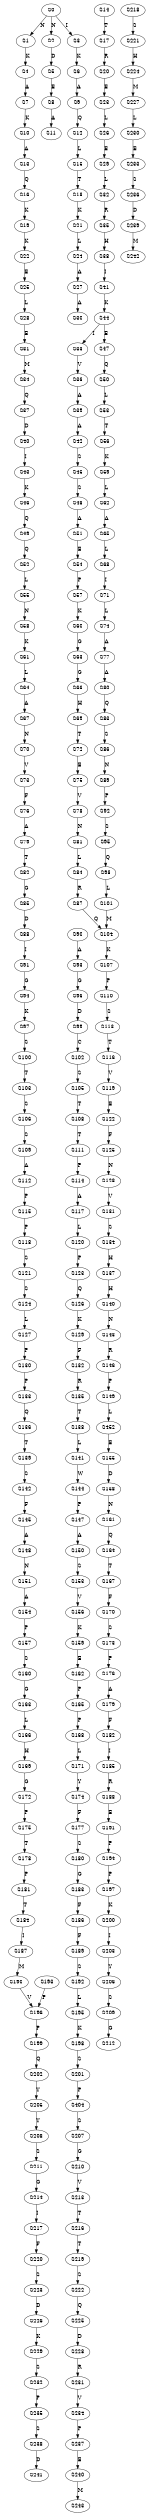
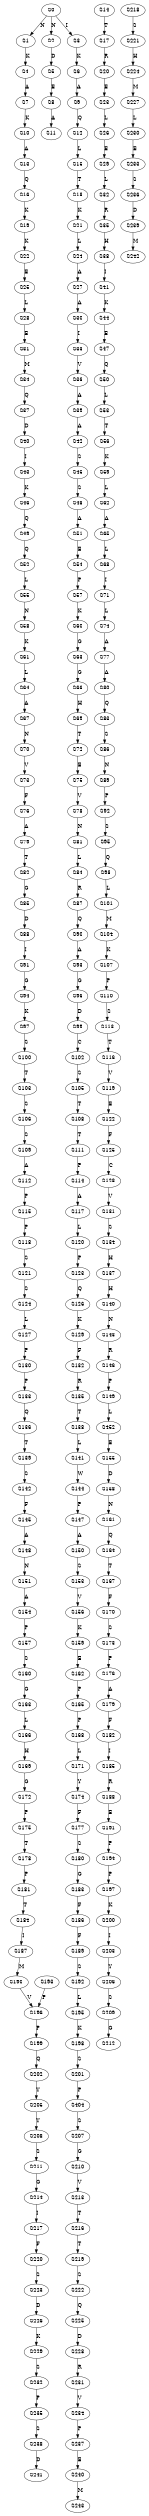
(92, 332) -> (78, 332)
(91, 918) -> (78, 917)
(111, 1166) -> (111, 1166)
